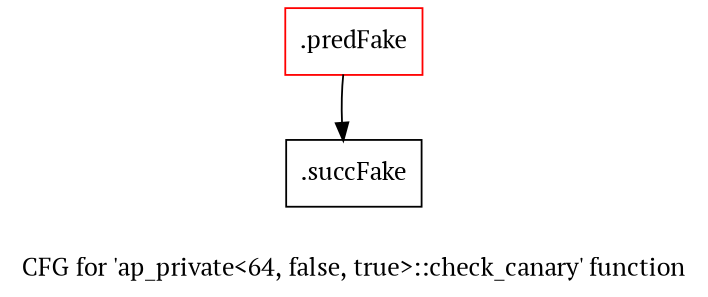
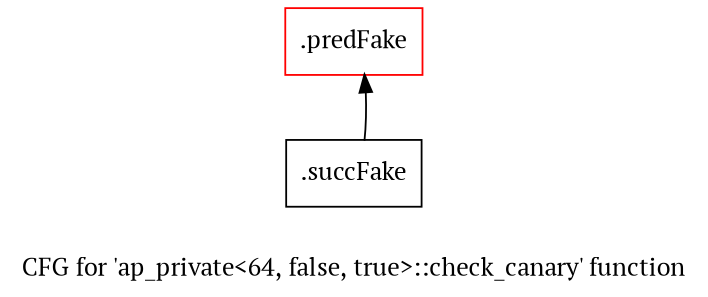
(342, 98) -> (366, 117)
